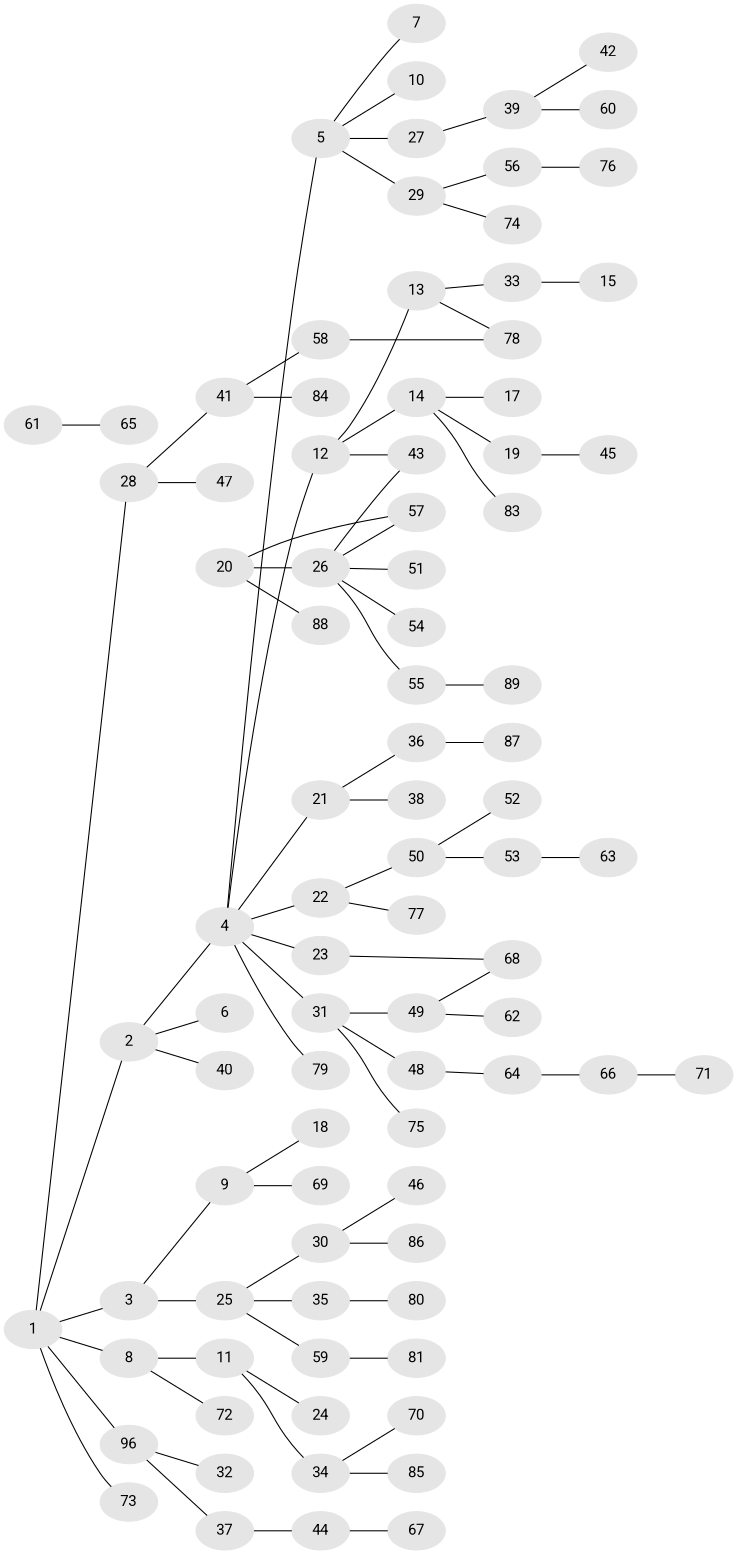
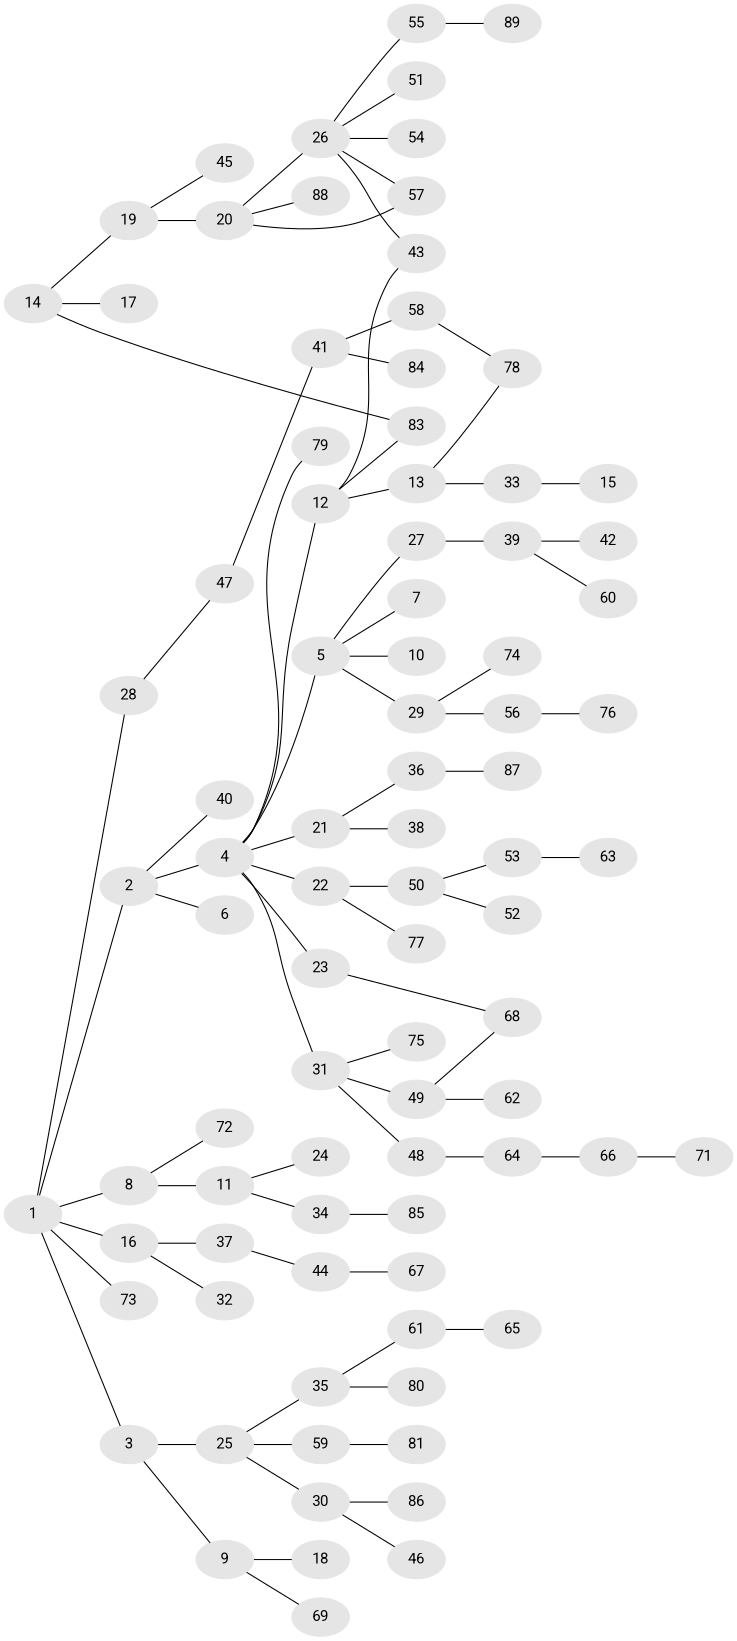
none -> (177, 221)
(369, 426) -> (368, 465)
(177, 440) -> (273, 466)
none -> (369, 1358)
(417, 1416) -> none
(129, 1445) -> (129, 1243)
